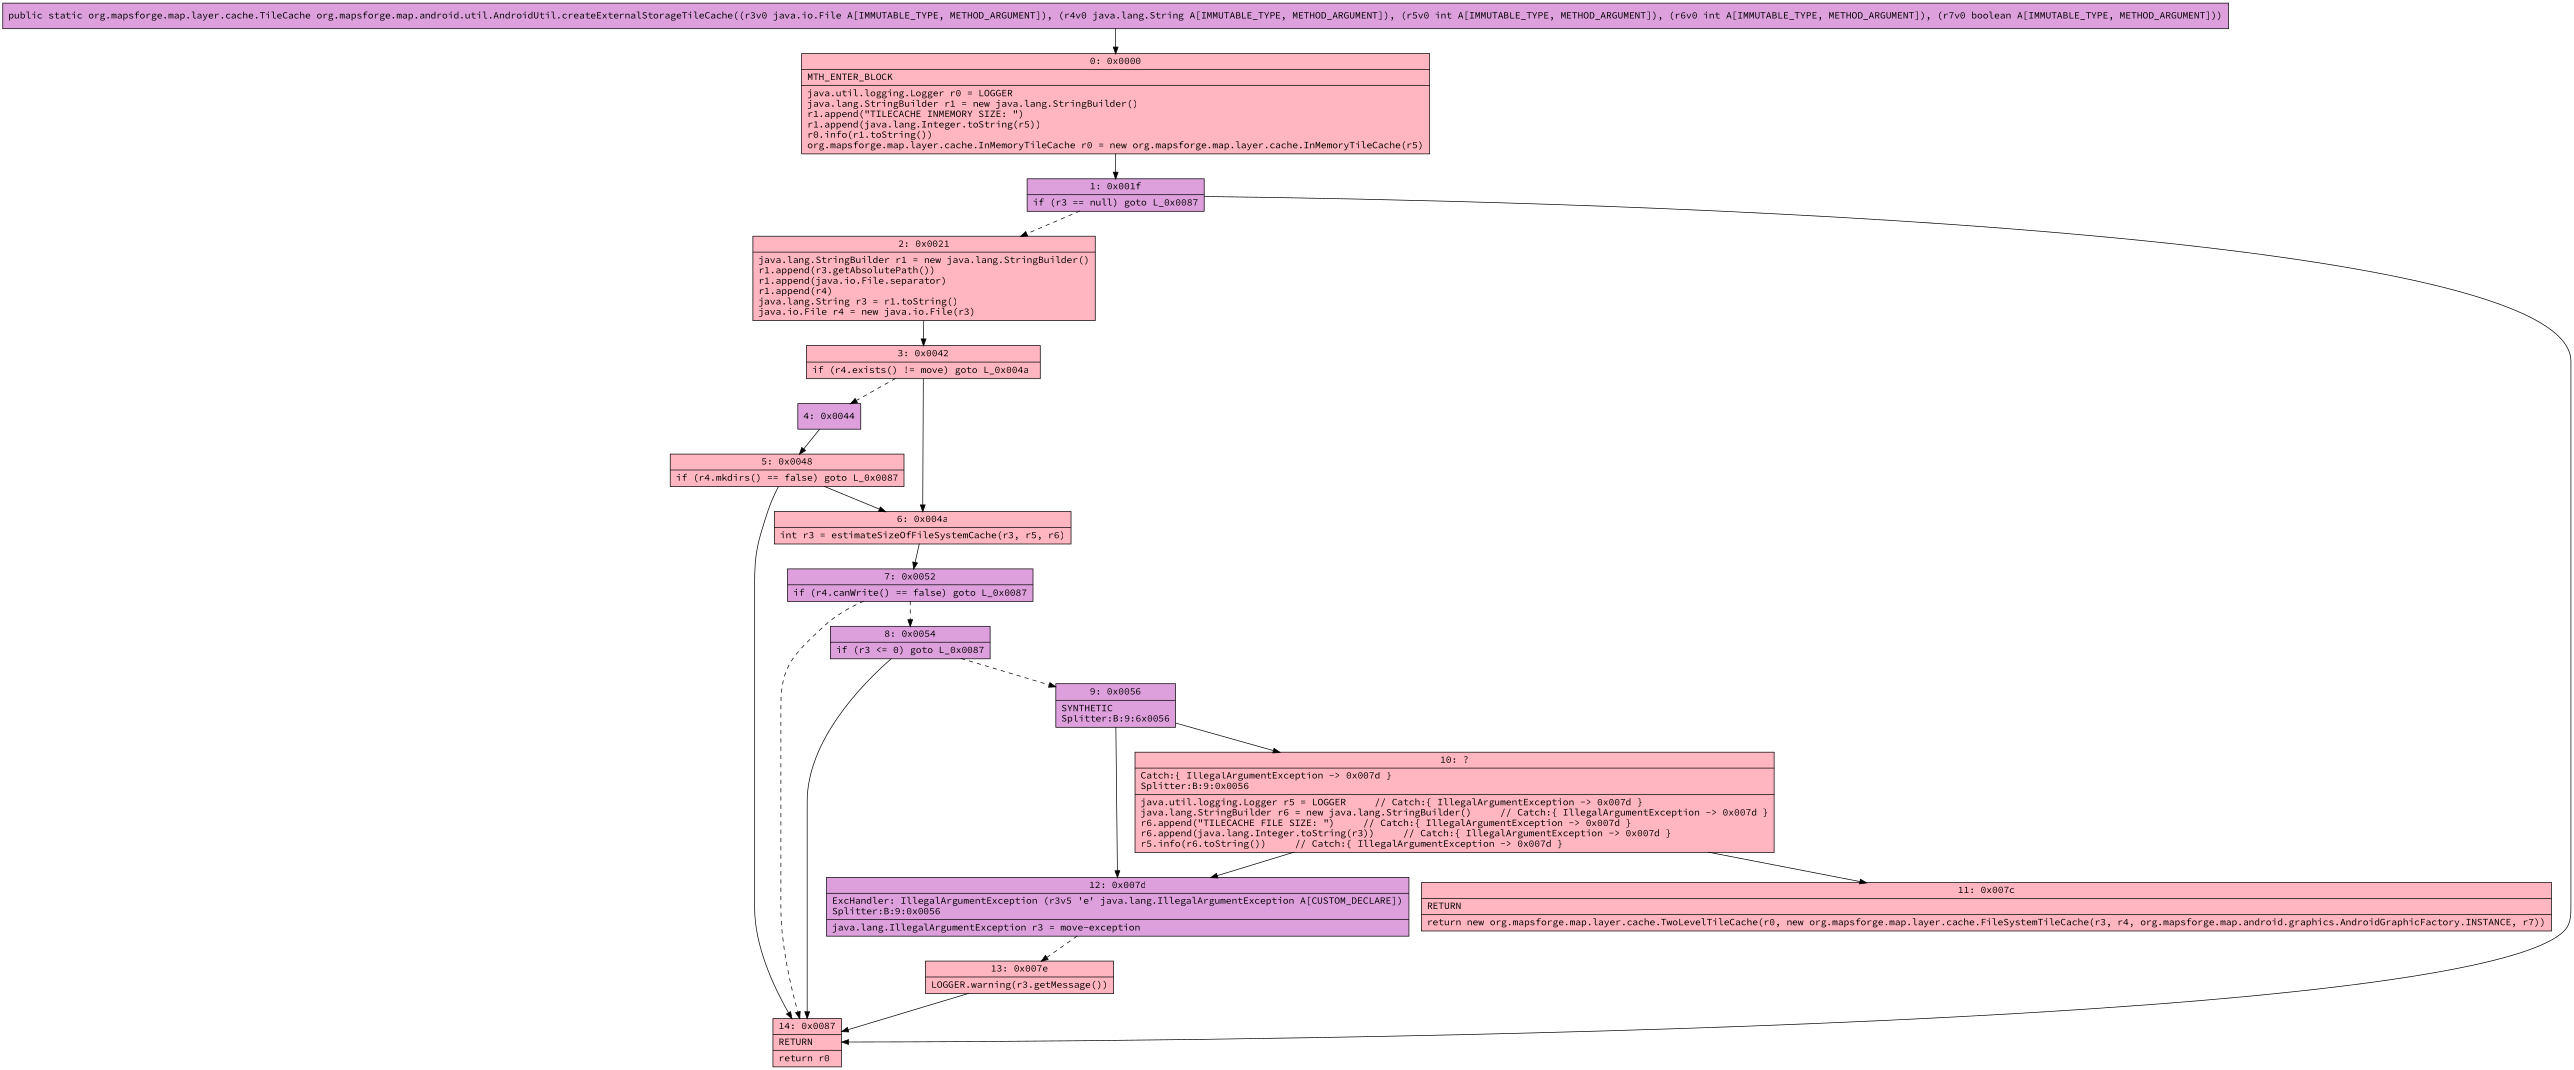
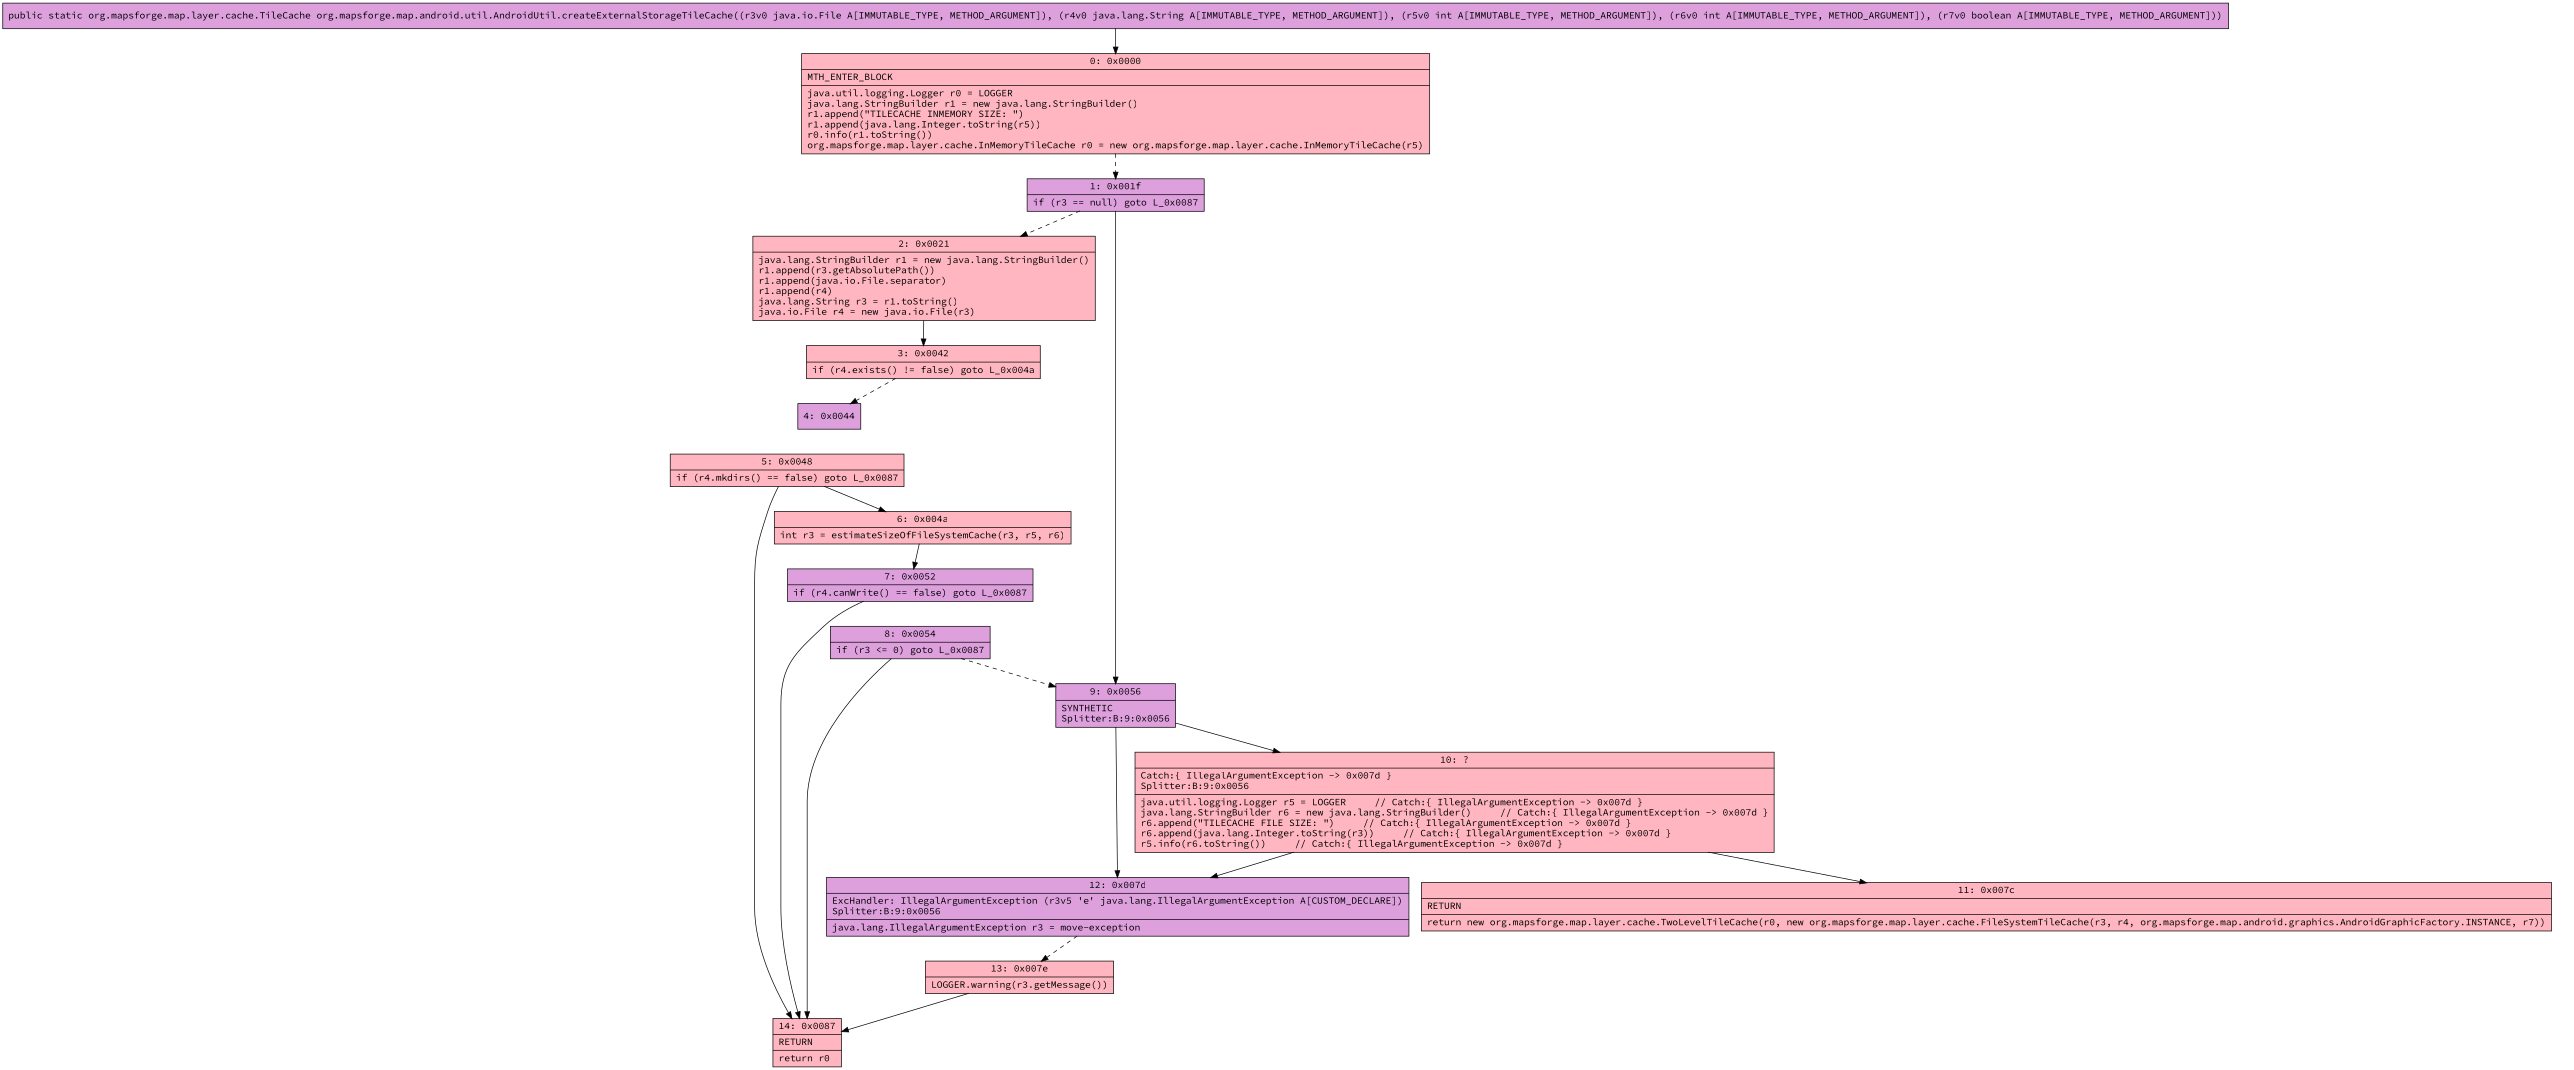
(1116, 163) -> (1116, 163)
(921, 370) -> (923, 370)
(812, 439) -> none
(923, 442) -> none
(910, 610) -> none
(1116, 719) -> (1116, 719)
(781, 789) -> (781, 789)
(2571, 812) -> (1116, 444)
